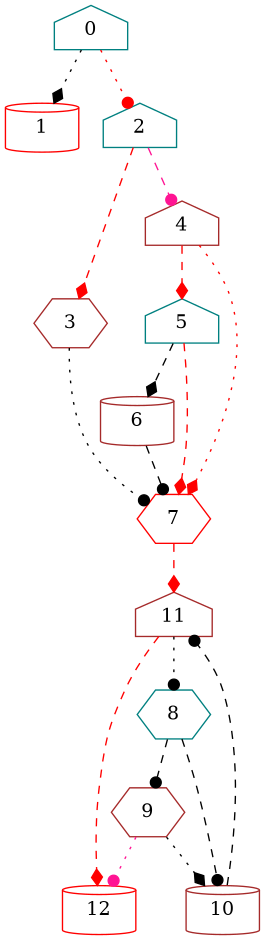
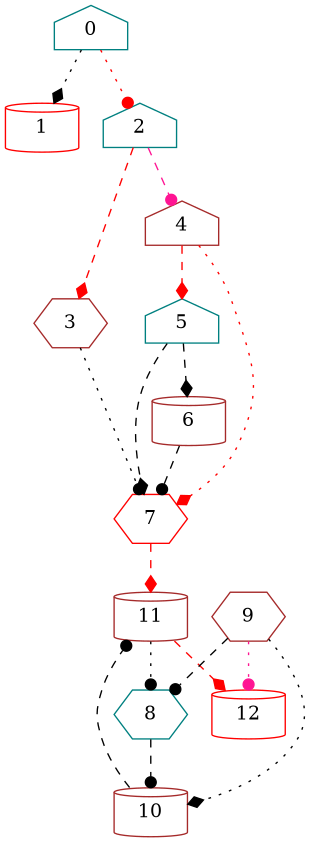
(187, 411) -> (138, 408)
(174, 617) -> (151, 617)
(162, 758) -> (206, 659)
